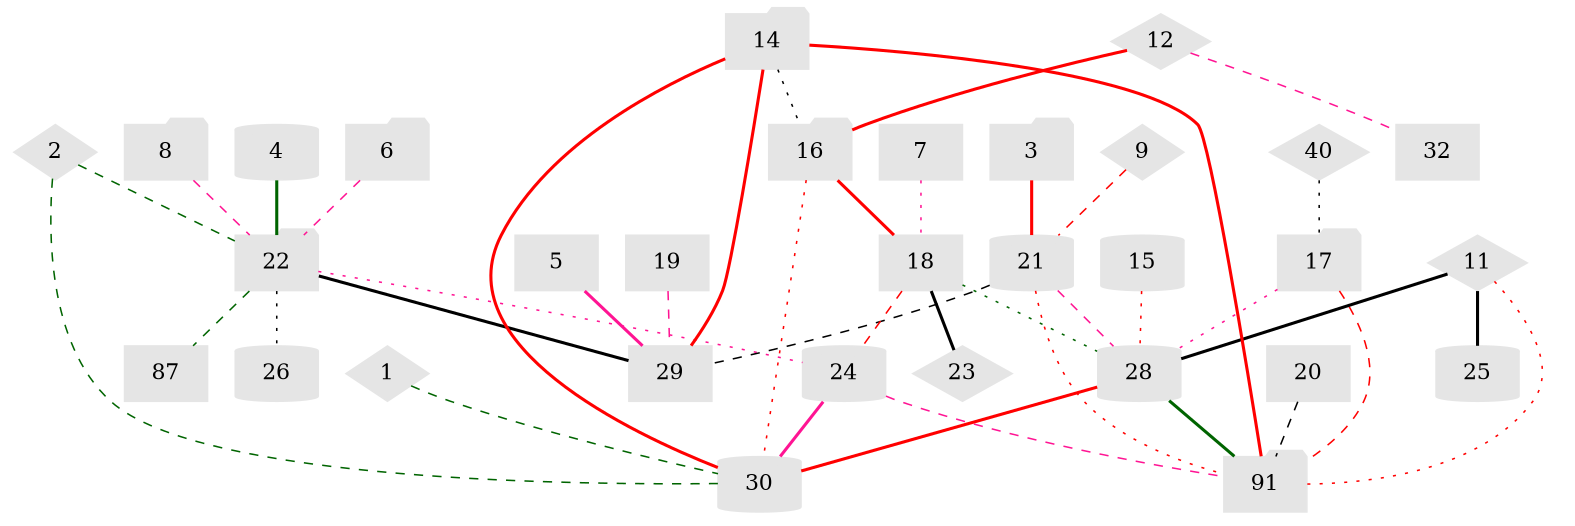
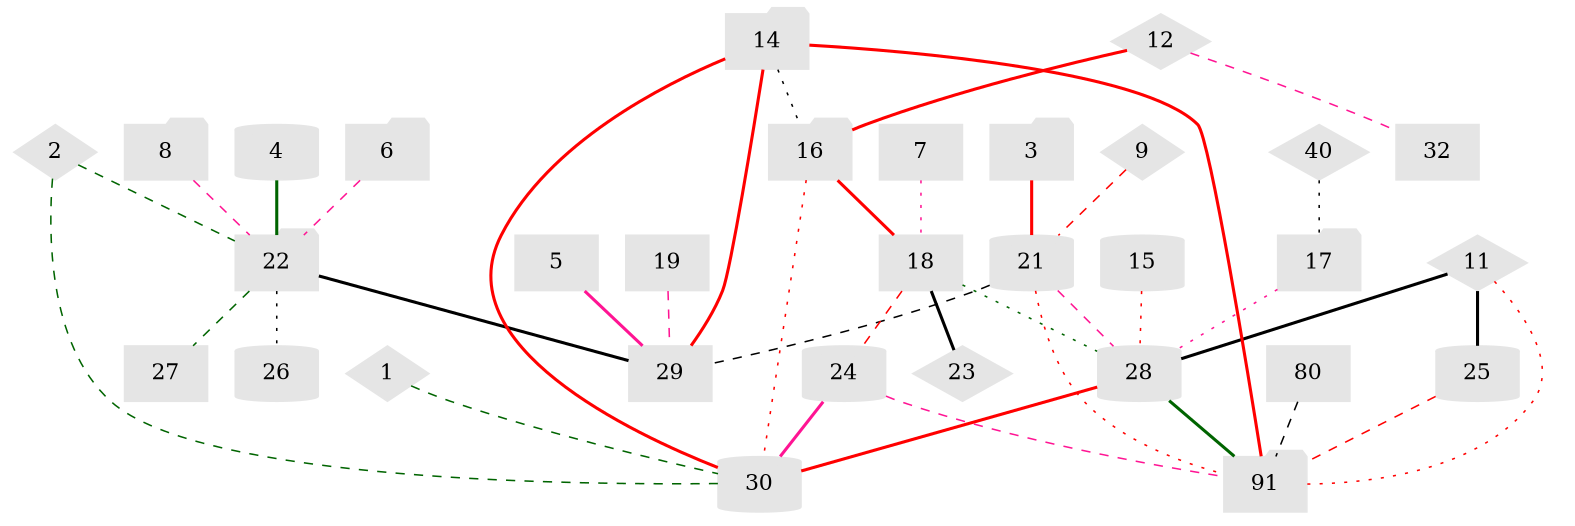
(561, 314) -> none
(166, 374) -> (166, 374)
(1308, 374) -> (1308, 374)
(1369, 385) -> (1371, 429)
